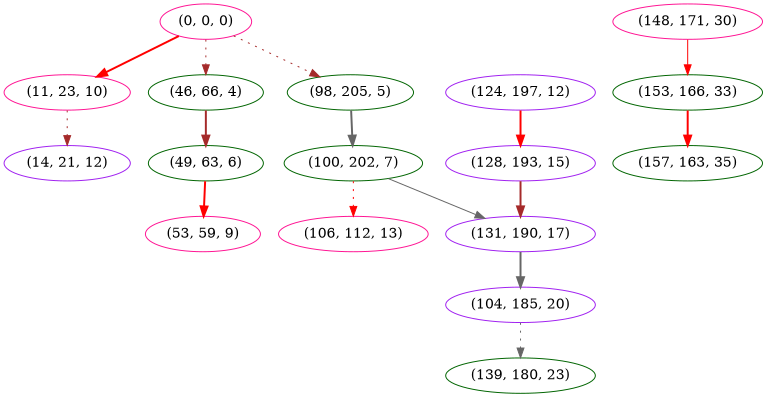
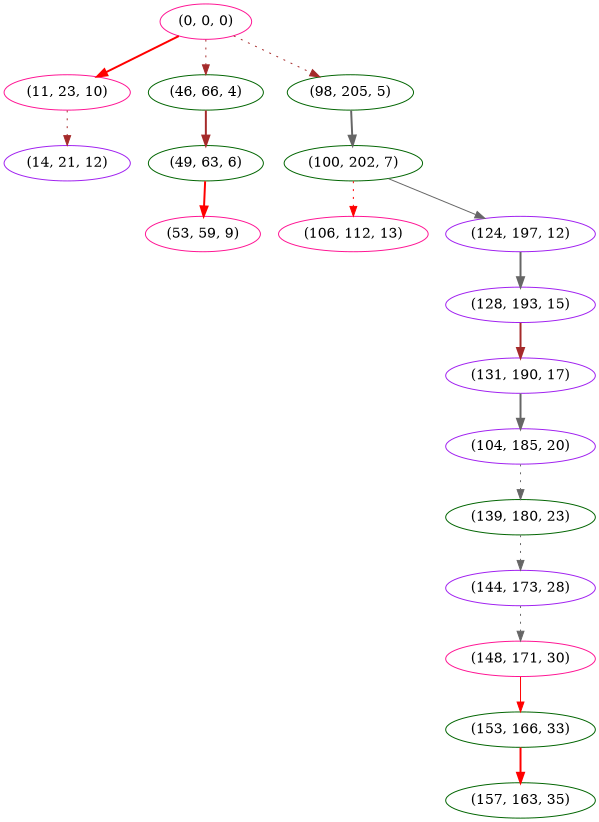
(521, 123) -> (521, 265)
(432, 197) -> (432, 197)
none -> (521, 588)
